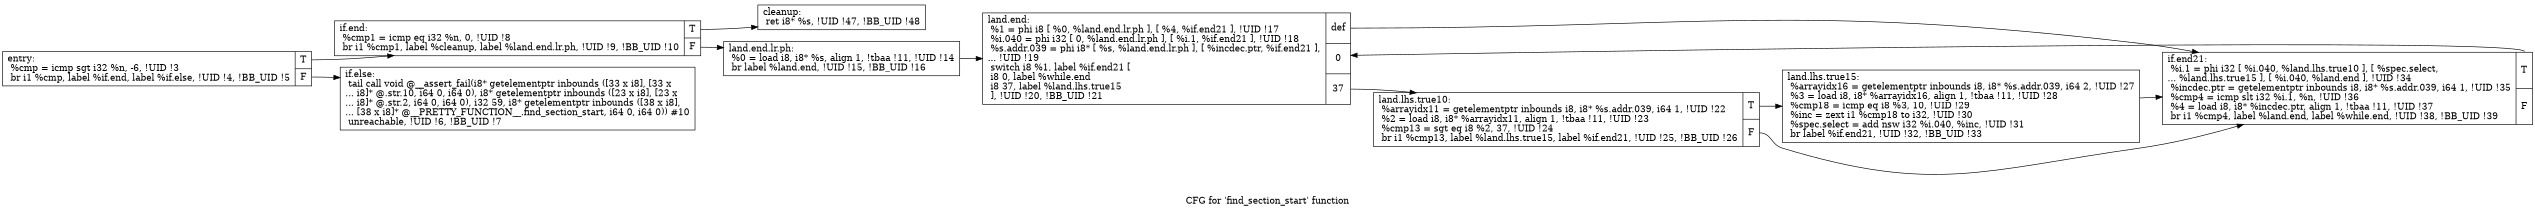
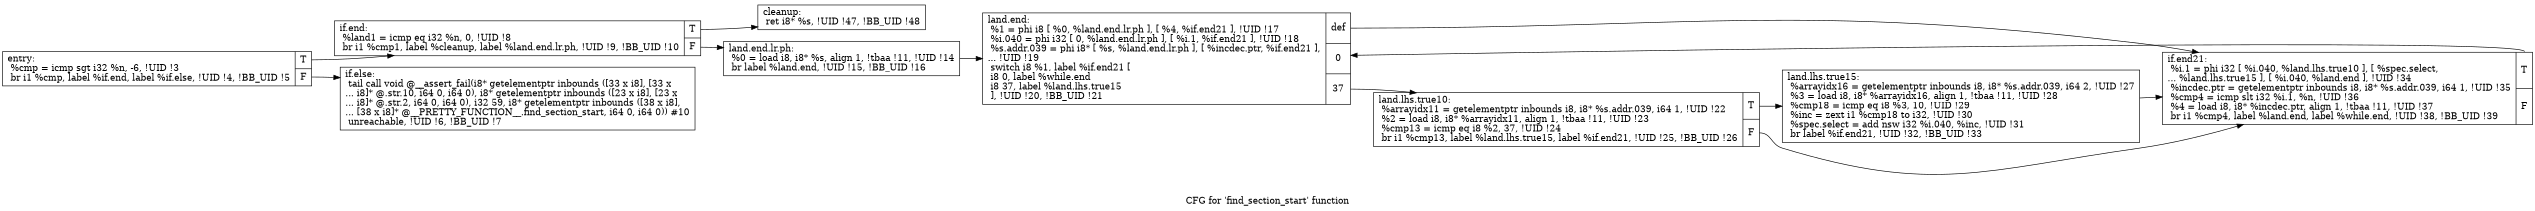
(425, 38) -> (426, 38)
(1466, 129) -> (1470, 129)
